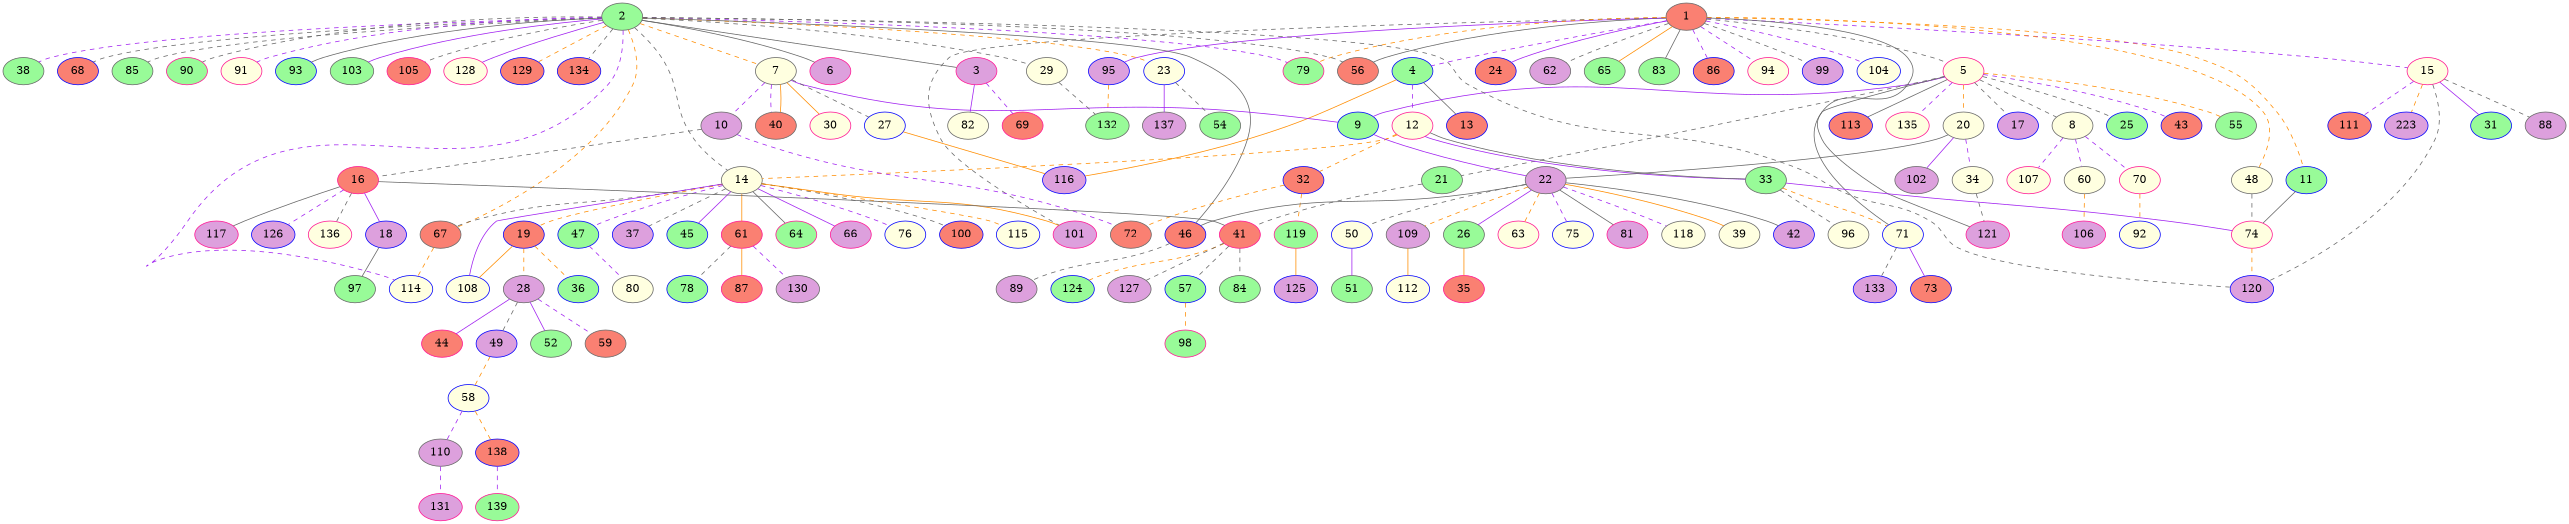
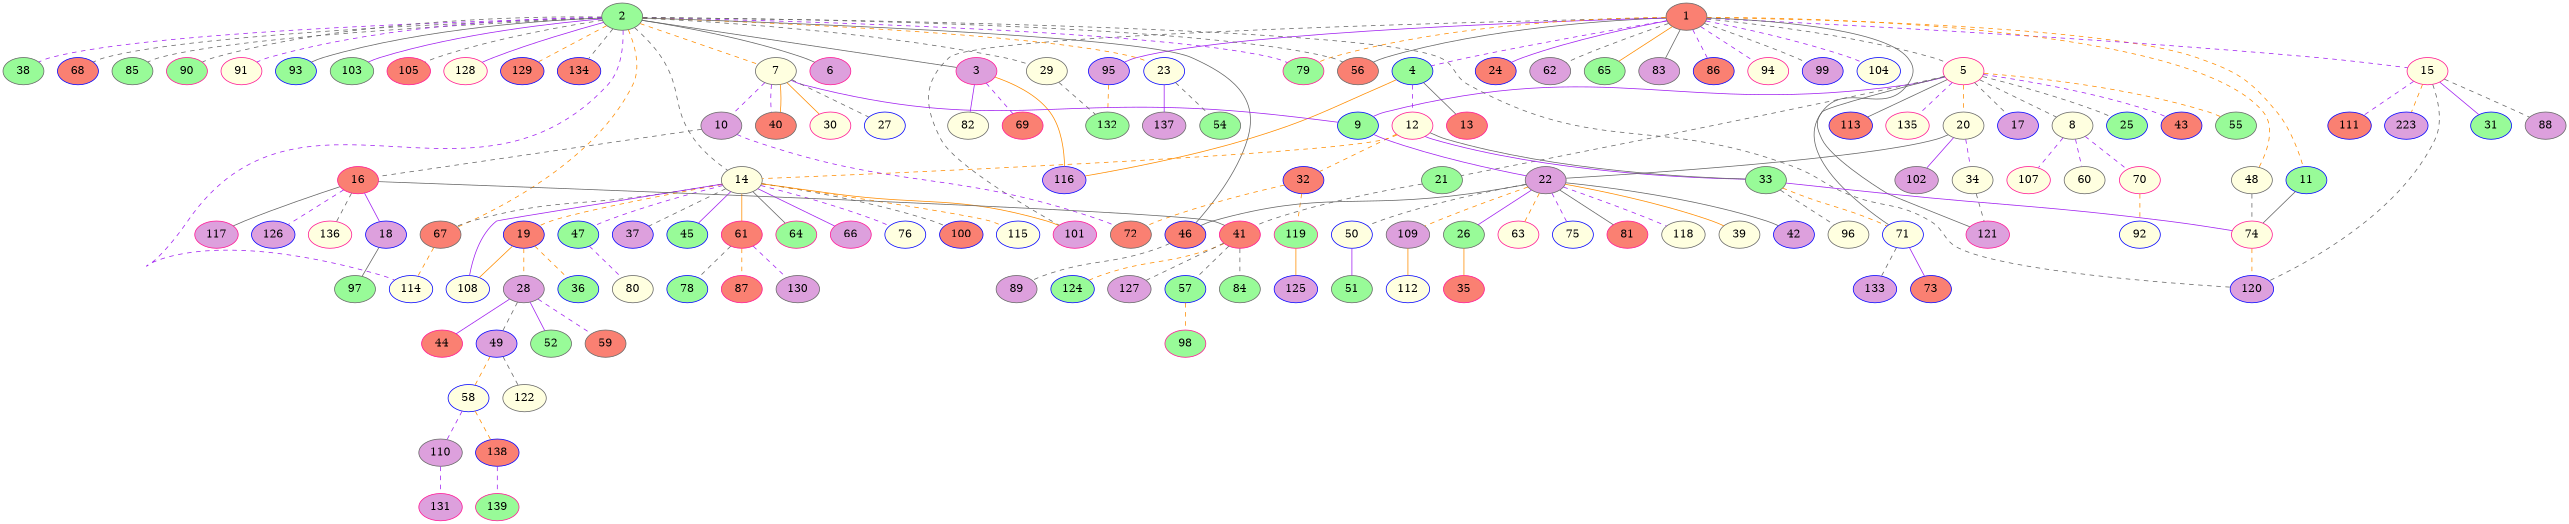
(1659, 71) -> (1659, 71)
(1467, 126) -> (1467, 126)
(974, 153) -> (1043, 104)
(1627, 235) -> (1627, 235)
(2084, 235) -> none
(742, 262) -> (742, 262)
none -> (525, 398)
